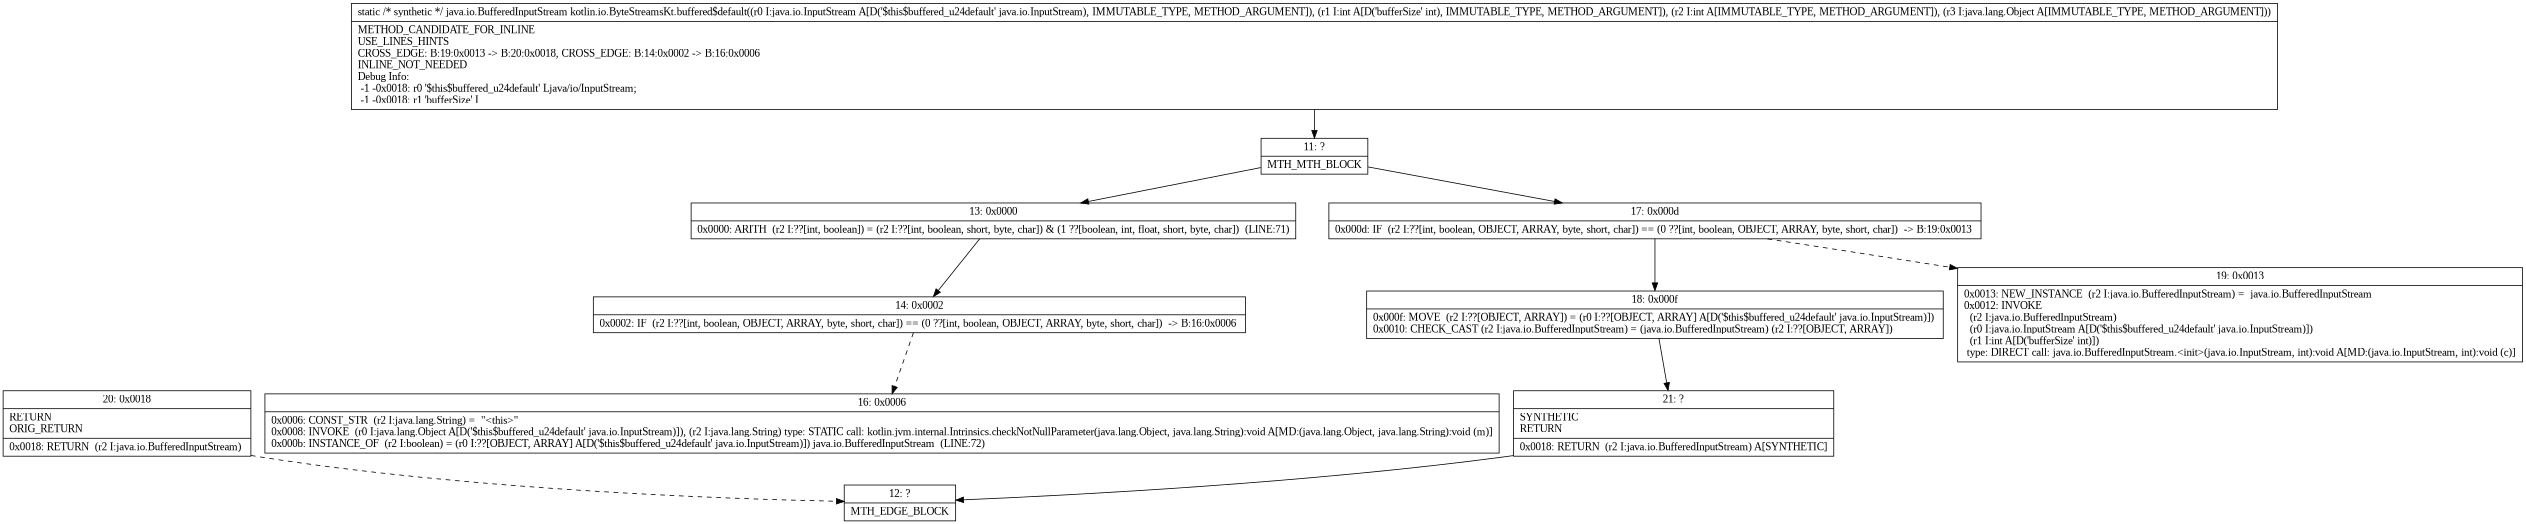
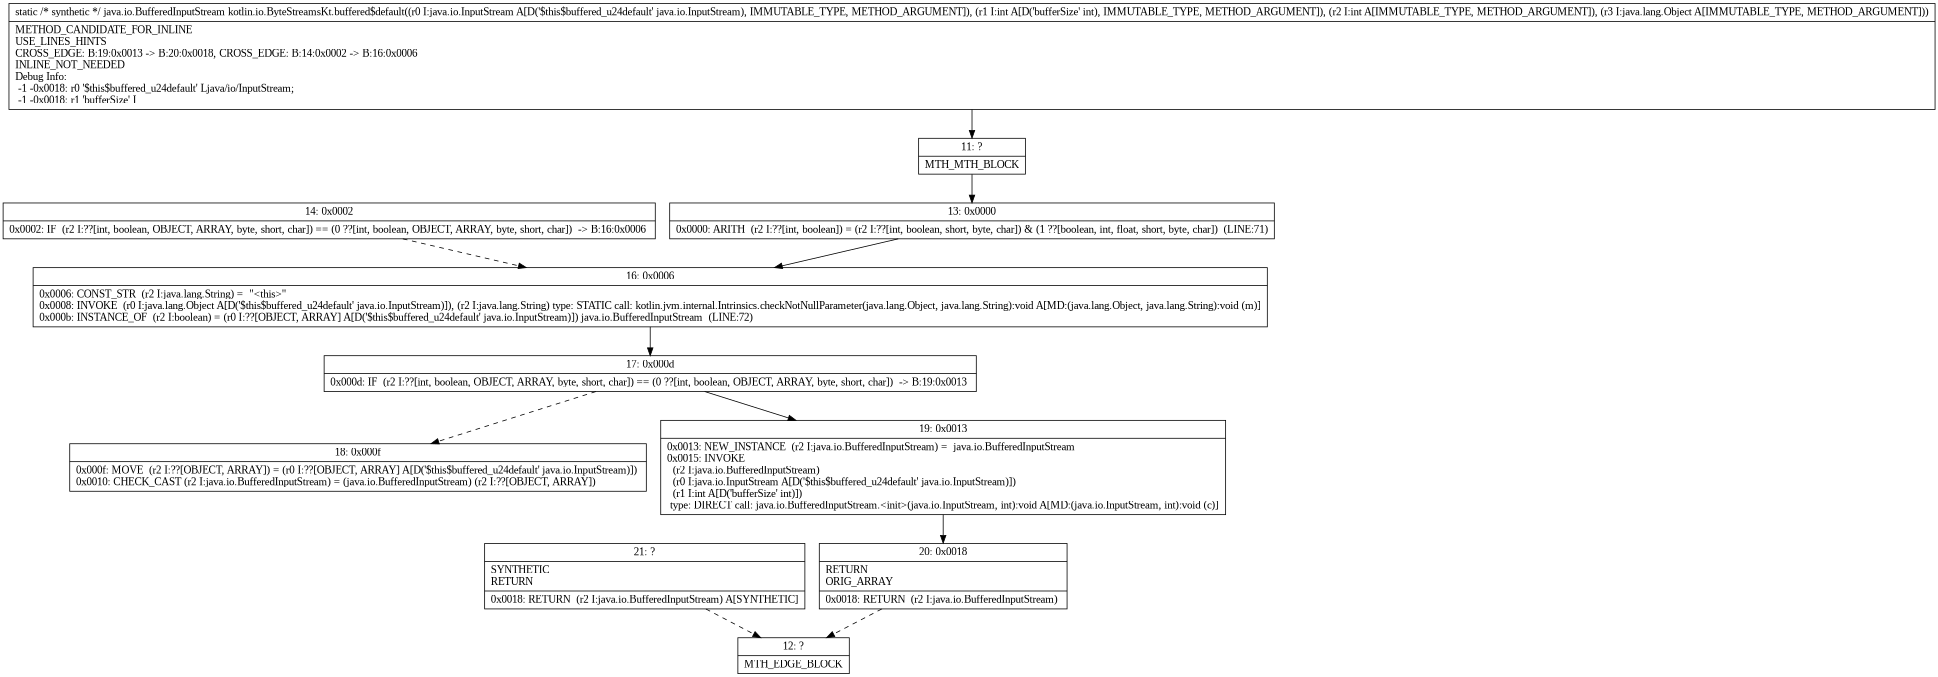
(1461, 184) -> (650, 337)
(1859, 253) -> (746, 405)
(1655, 261) -> (517, 416)
(959, 265) -> (840, 252)
(2006, 306) -> (709, 459)
(1663, 361) -> none
(46, 429) -> (859, 582)
(1239, 484) -> (730, 622)
none -> (943, 525)
